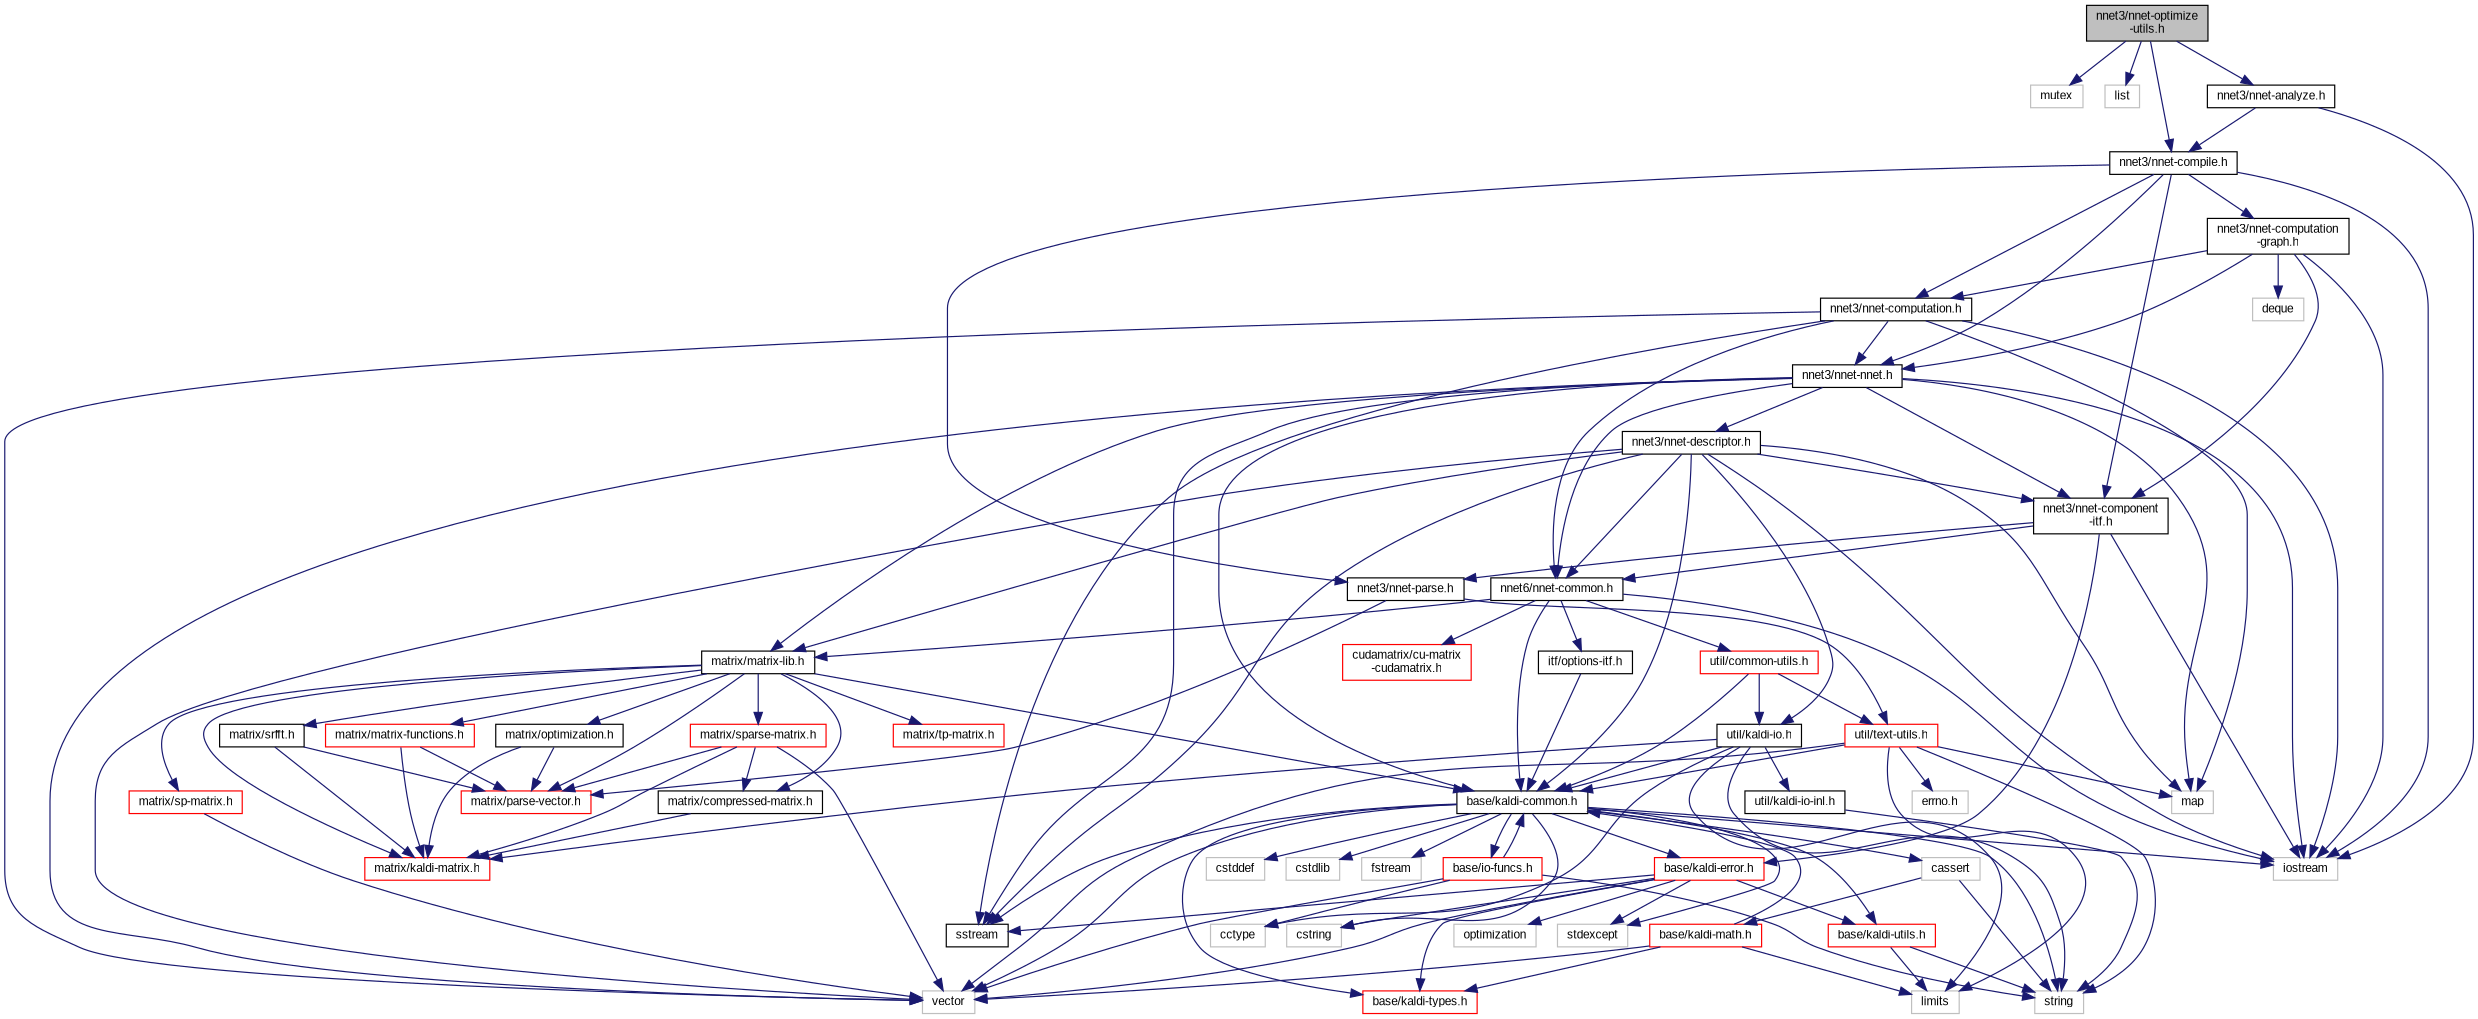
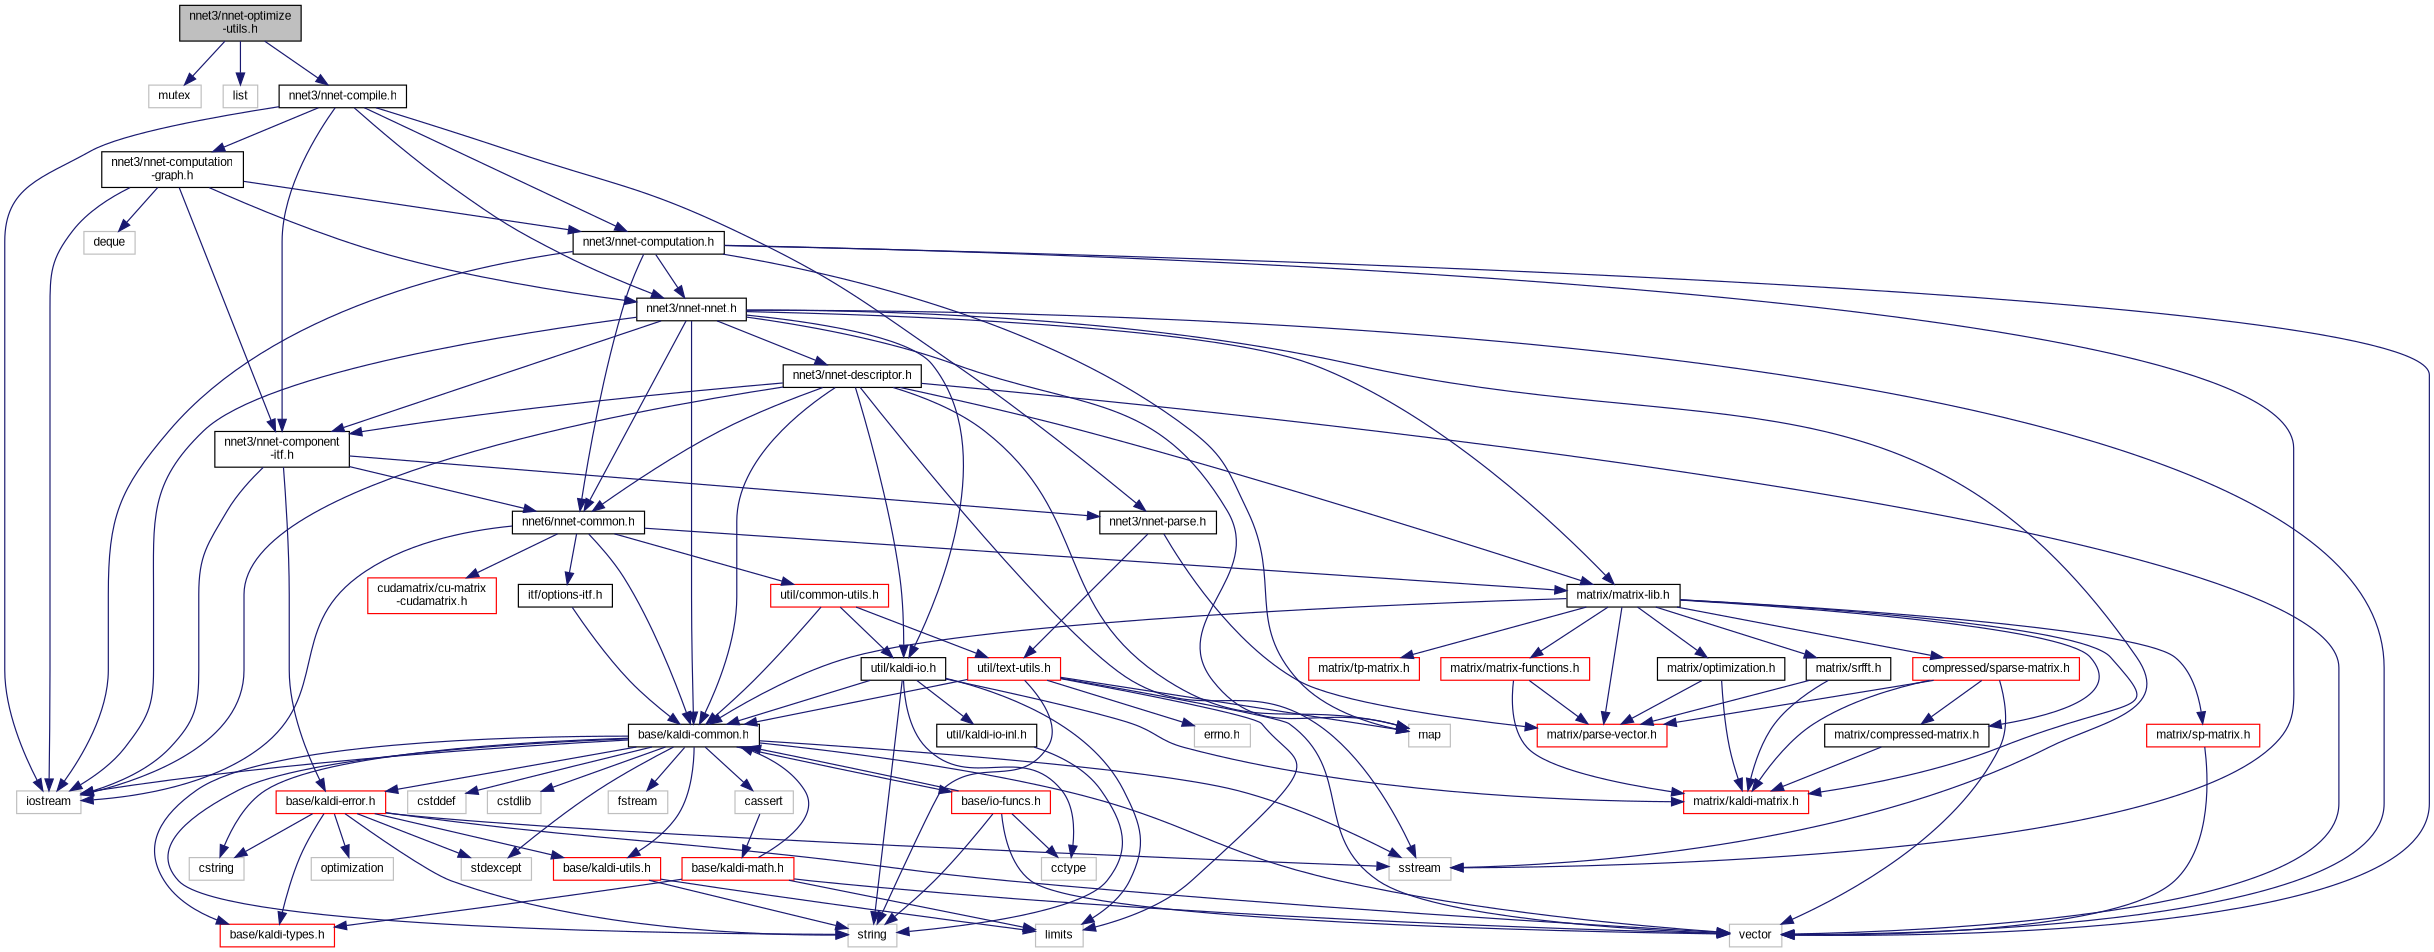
(2271, 96) -> none
none -> (961, 433)
(758, 736) -> (1996, 669)
(2001, 931) -> (579, 914)
(977, 936) -> (1420, 869)
